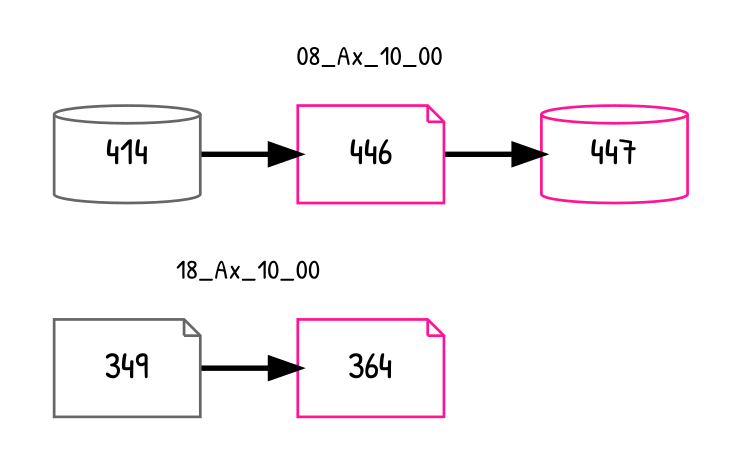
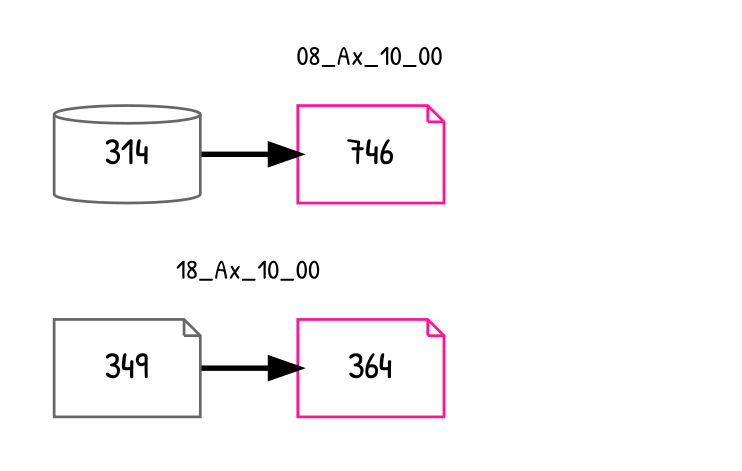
(127, 154) -> (127, 154)
(371, 154) -> (371, 154)
(614, 154) -> none
